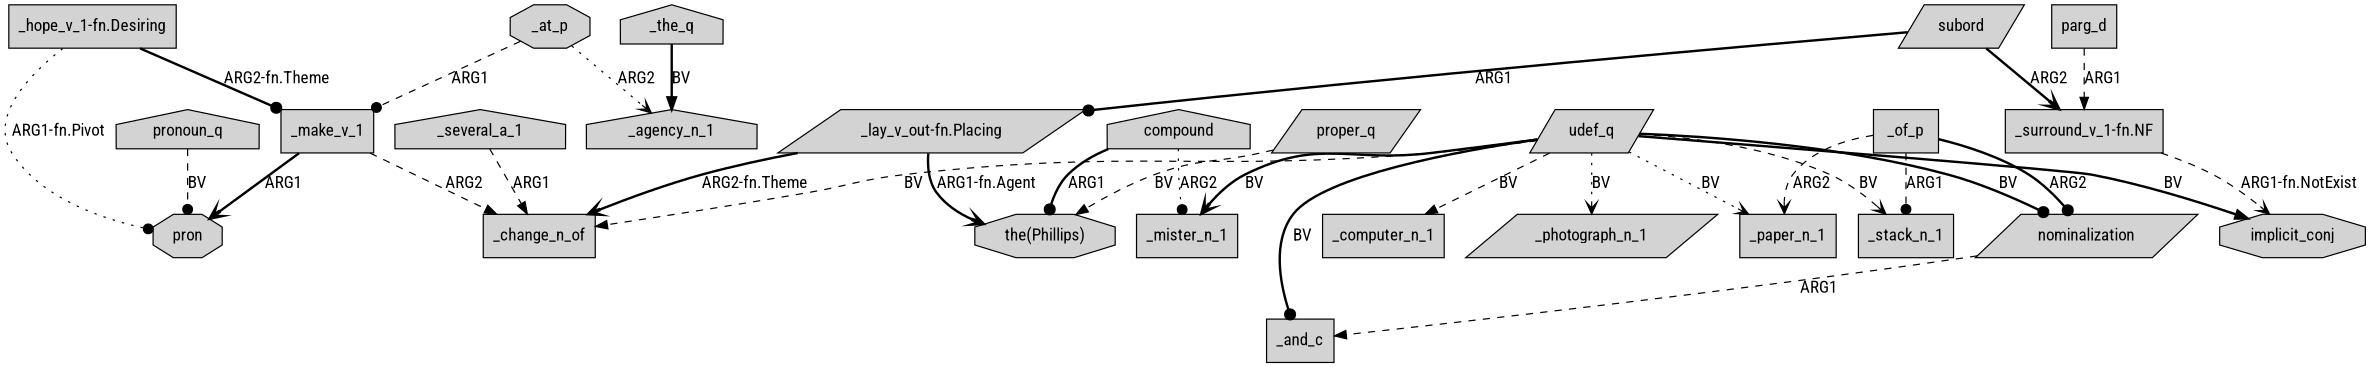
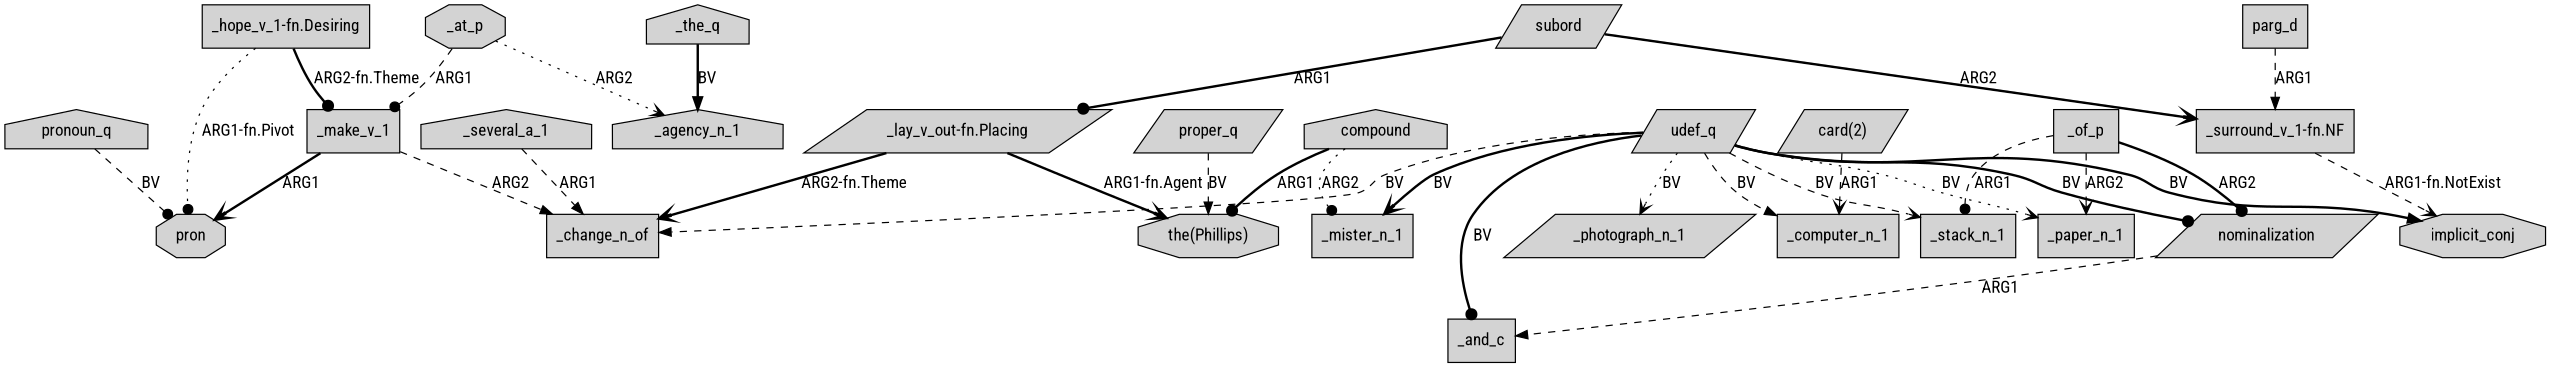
none -> (1843, 131)
